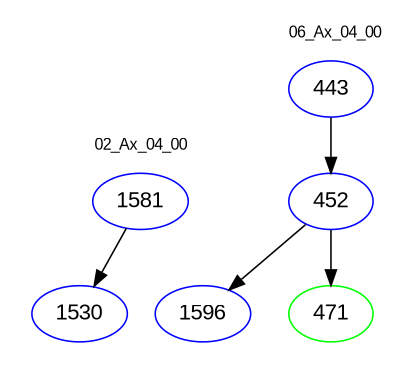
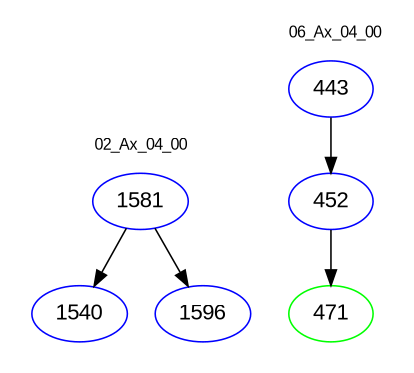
(286, 241) -> (168, 250)
(80, 314) -> (80, 314)
